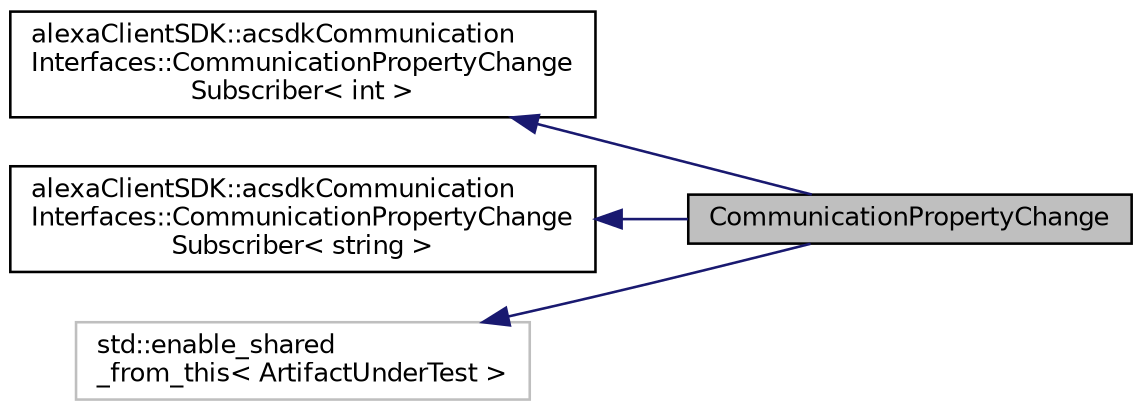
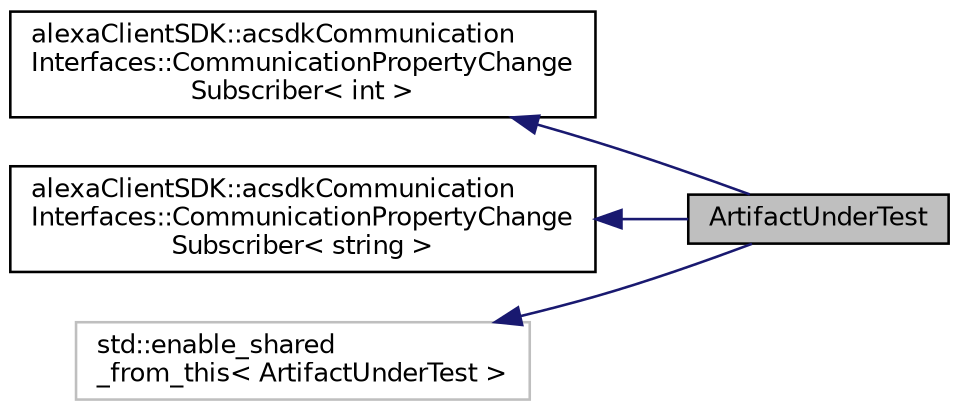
(910, 219) -> (818, 219)
